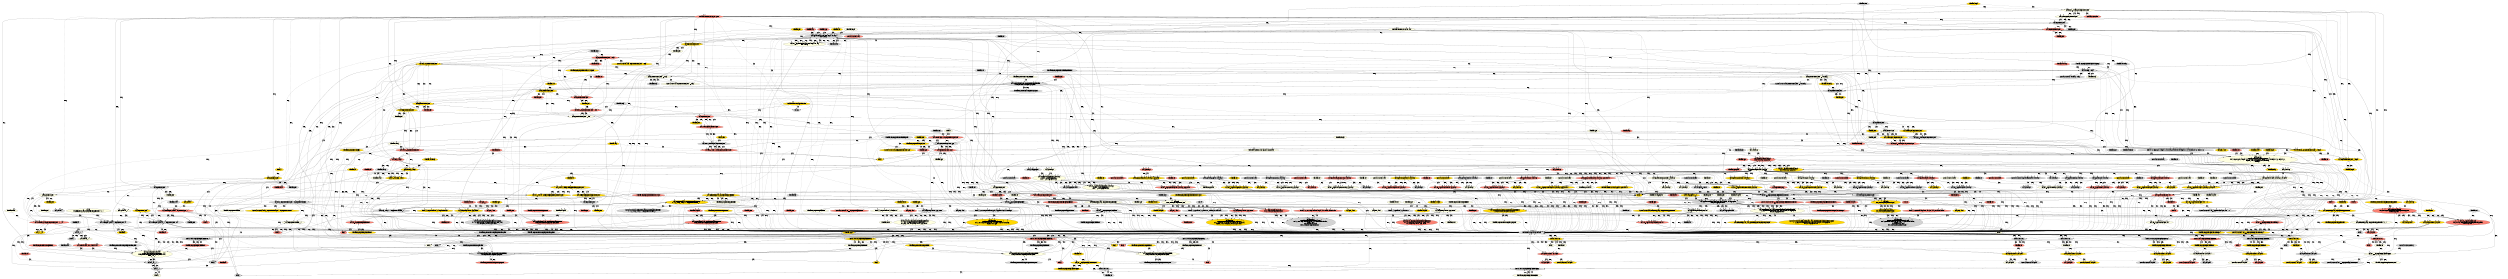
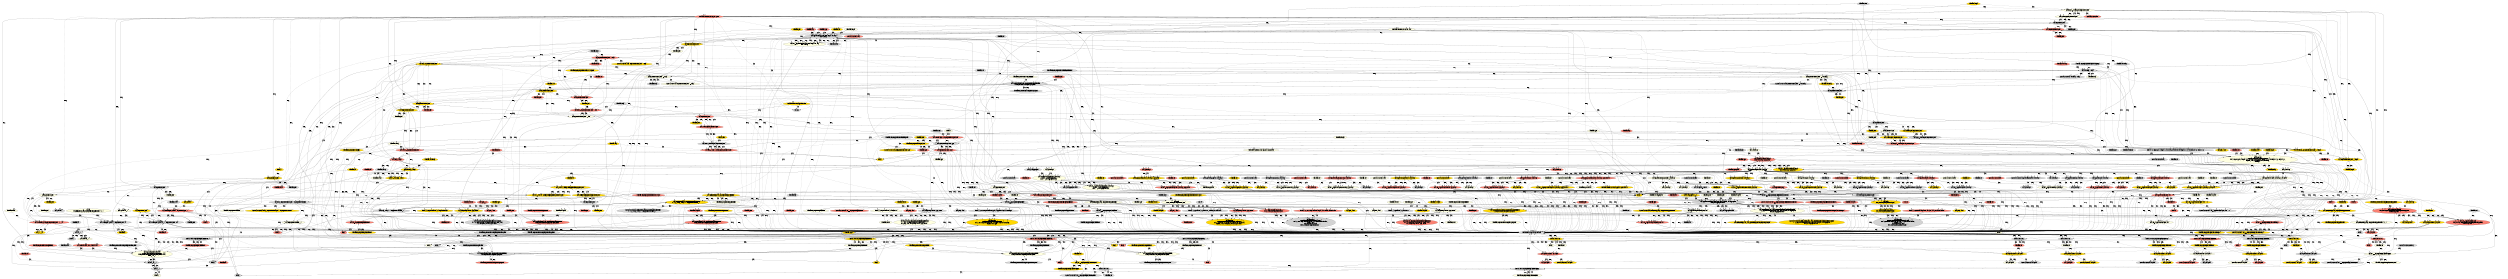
none -> (1437, 142)
(1607, 182) -> (1603, 183)
(1472, 191) -> (1732, 194)
none -> (1081, 275)
